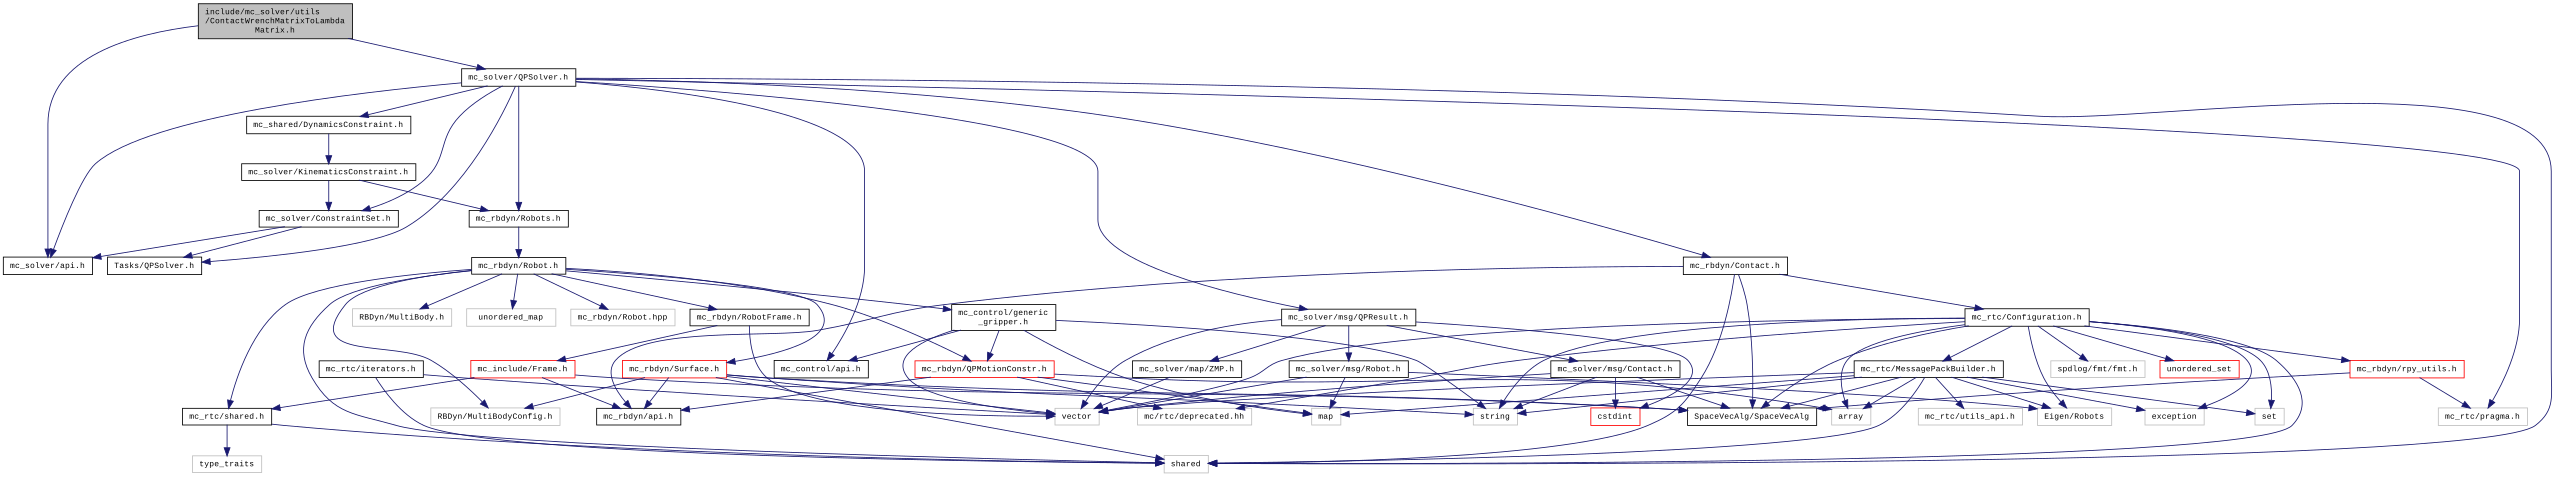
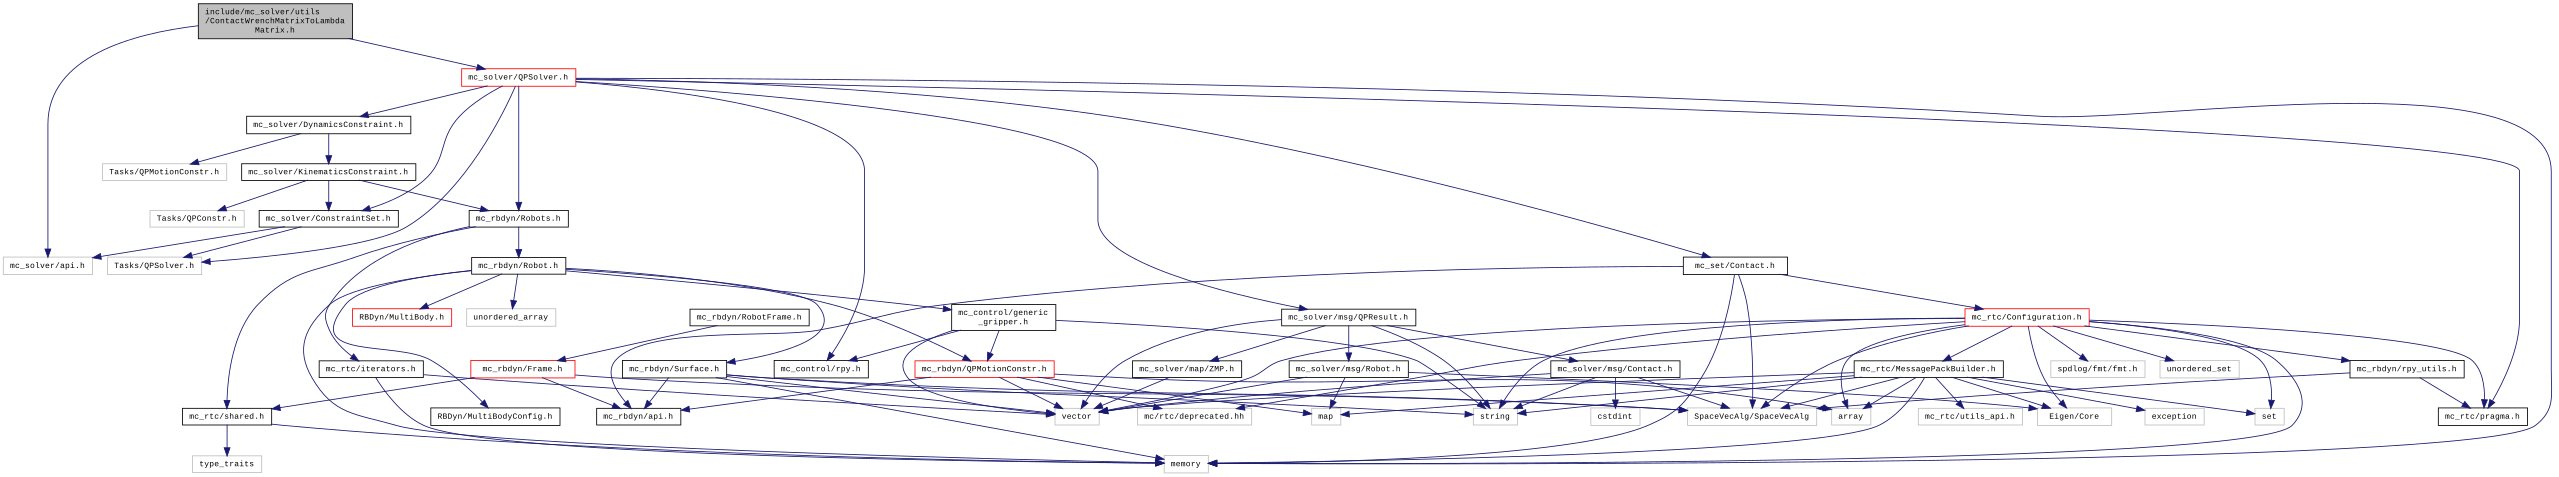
(519, 78) -> (519, 78)
(227, 116) -> none
(329, 125) -> (329, 125)
none -> (165, 172)
none -> (197, 219)
(48, 266) -> (48, 266)
(155, 266) -> (155, 266)
(1735, 266) -> (1735, 266)
none -> (365, 269)
(321, 290) -> (313, 270)
(630, 291) -> none
(402, 318) -> (402, 318)
(511, 318) -> (511, 318)
(623, 318) -> none
(2027, 318) -> (2027, 318)
(1589, 337) -> (1435, 354)
(2238, 353) -> (2303, 332)
(523, 369) -> (523, 369)
(675, 369) -> (675, 369)
(821, 369) -> (821, 369)
(2200, 369) -> (2200, 369)
(2407, 369) -> (2407, 369)
(1159, 388) -> none
(572, 396) -> none
(944, 414) -> (1013, 384)
(495, 417) -> (495, 417)
(1615, 417) -> (1615, 417)
(1752, 417) -> (1752, 417)
(2075, 417) -> (2075, 417)
(2483, 417) -> (2483, 417)
(1186, 464) -> (1186, 464)
